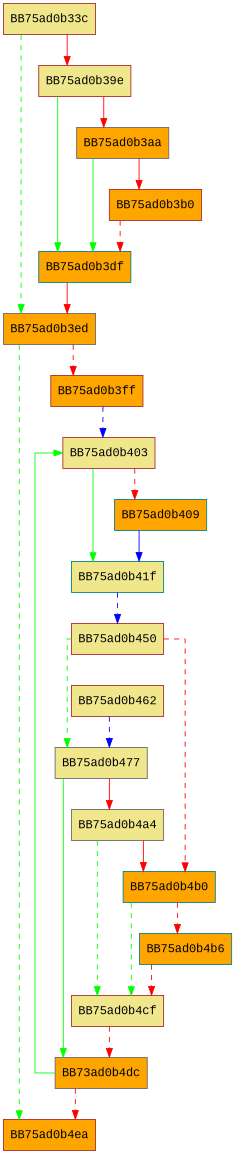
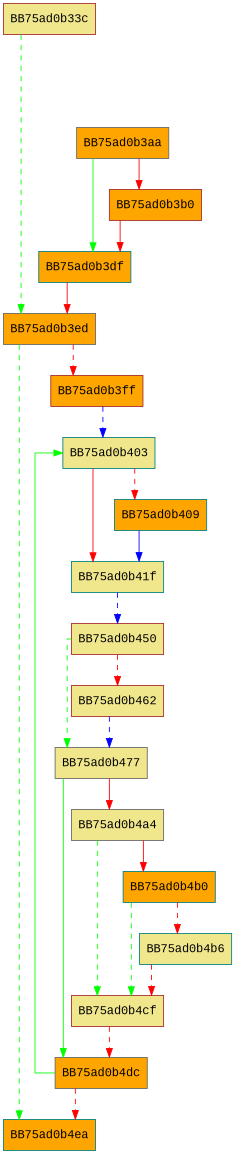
(85, 81) -> none
(120, 232) -> (120, 232)
(109, 453) -> (109, 453)
(93, 511) -> (93, 511)
(185, 740) -> (118, 666)
(186, 949) -> (186, 949)
(101, 1073) -> (101, 1073)
(50, 1135) -> (50, 1135)
